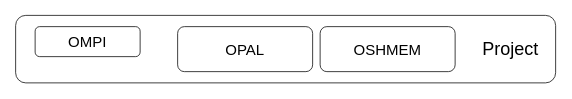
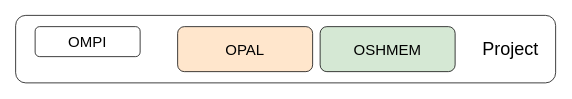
(245, 49) -> (245, 49)
(387, 49) -> (387, 49)
